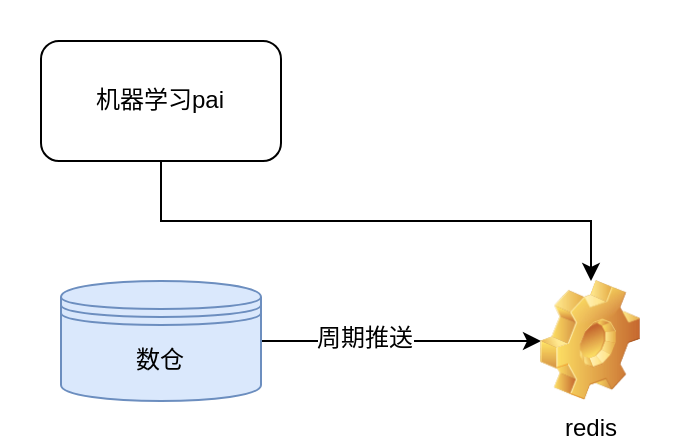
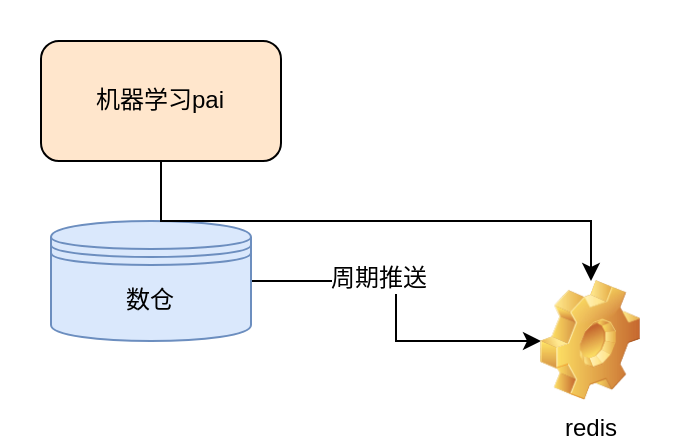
(161, 101) -> (161, 101)
(161, 341) -> (151, 281)
